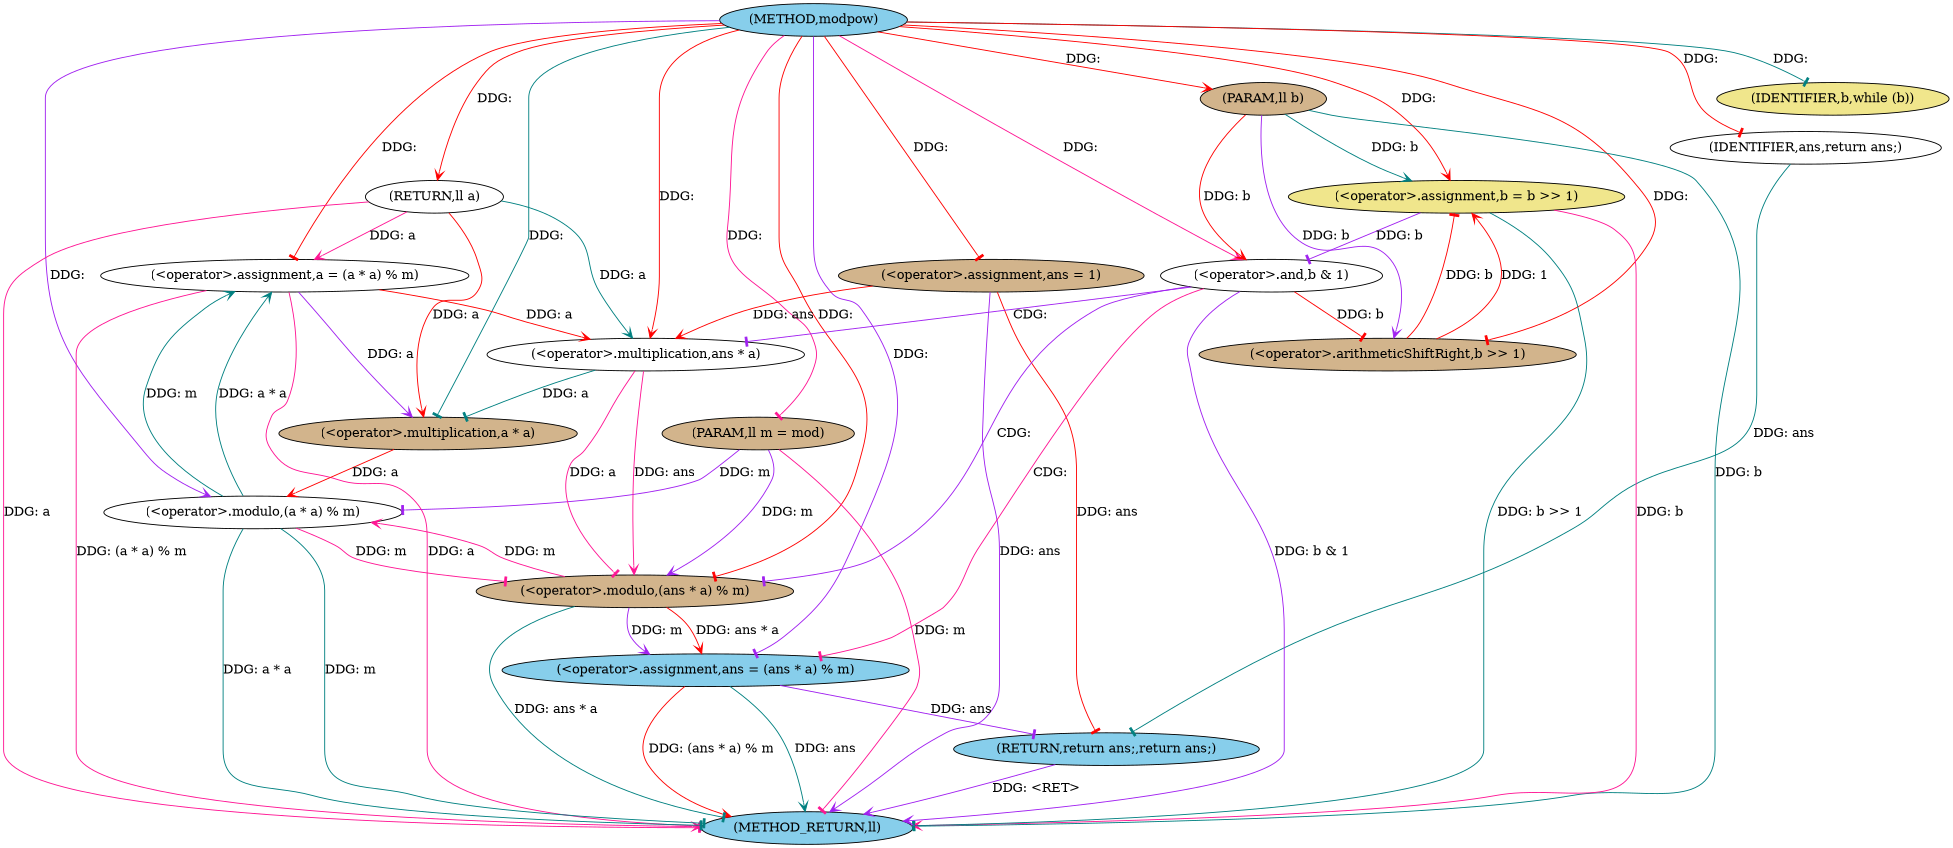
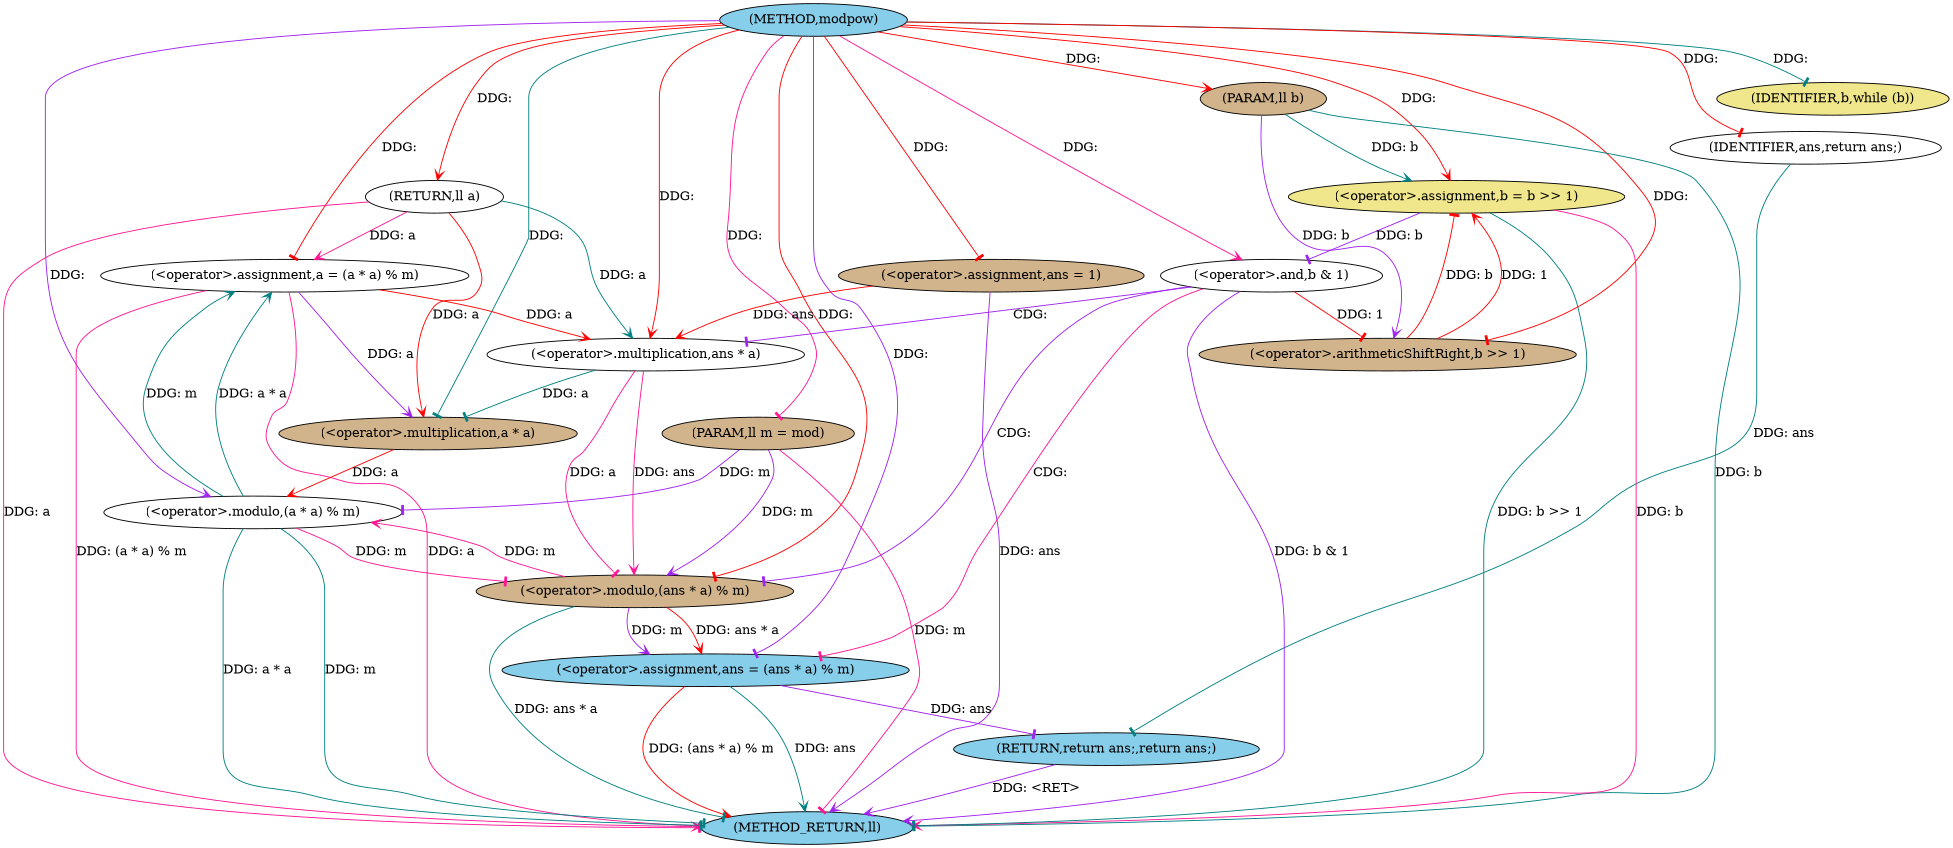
(1200, 184) -> none
(1360, 315) -> (1360, 315)
(1077, 502) -> none
